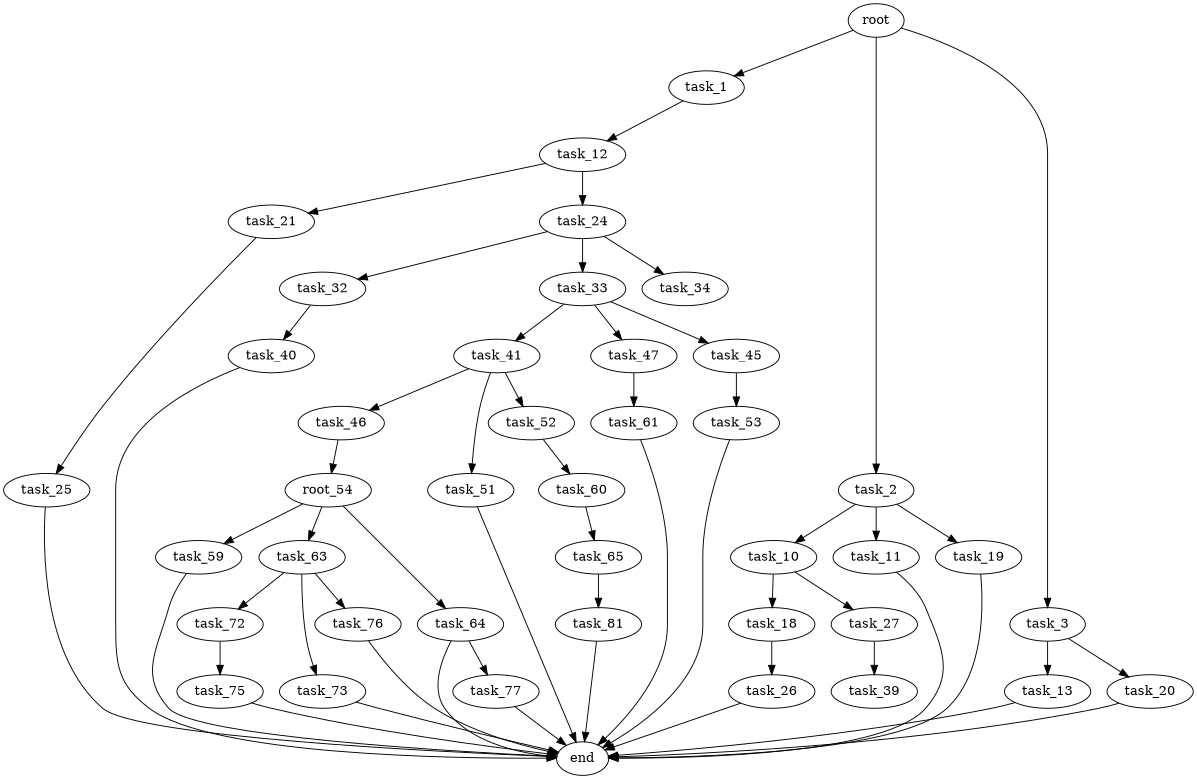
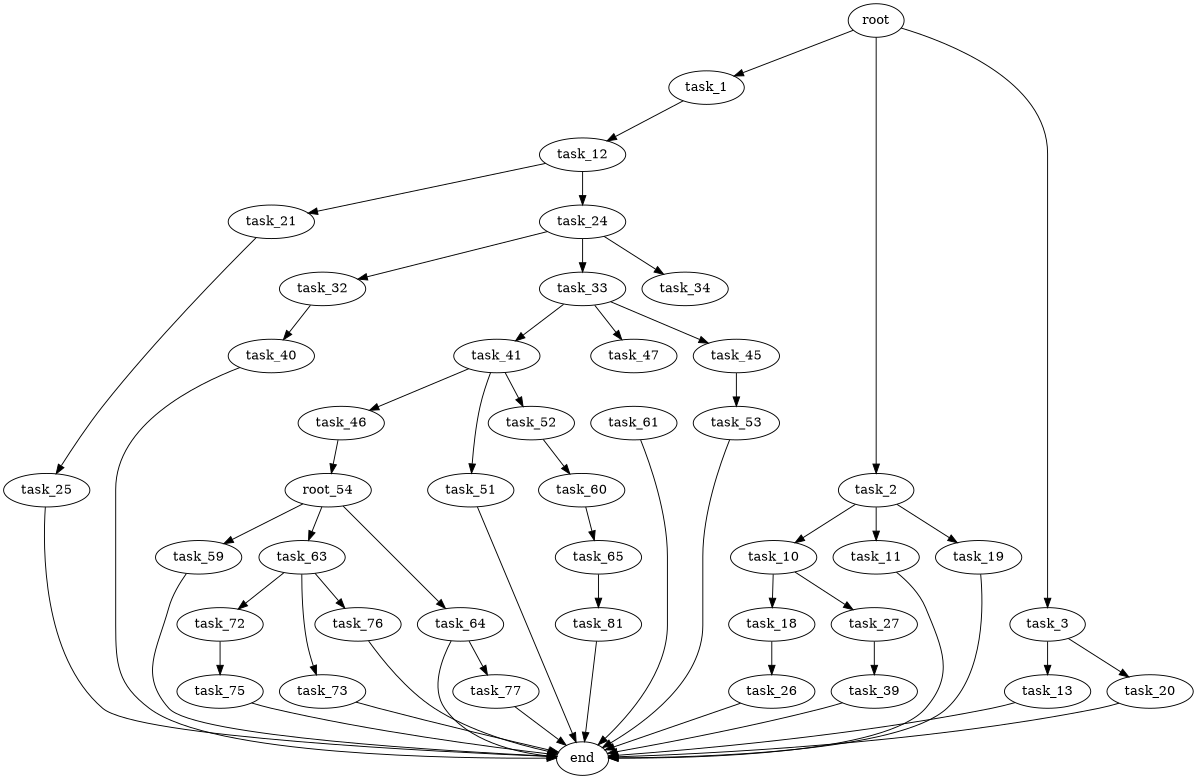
(634, 385) -> none
none -> (730, 730)
